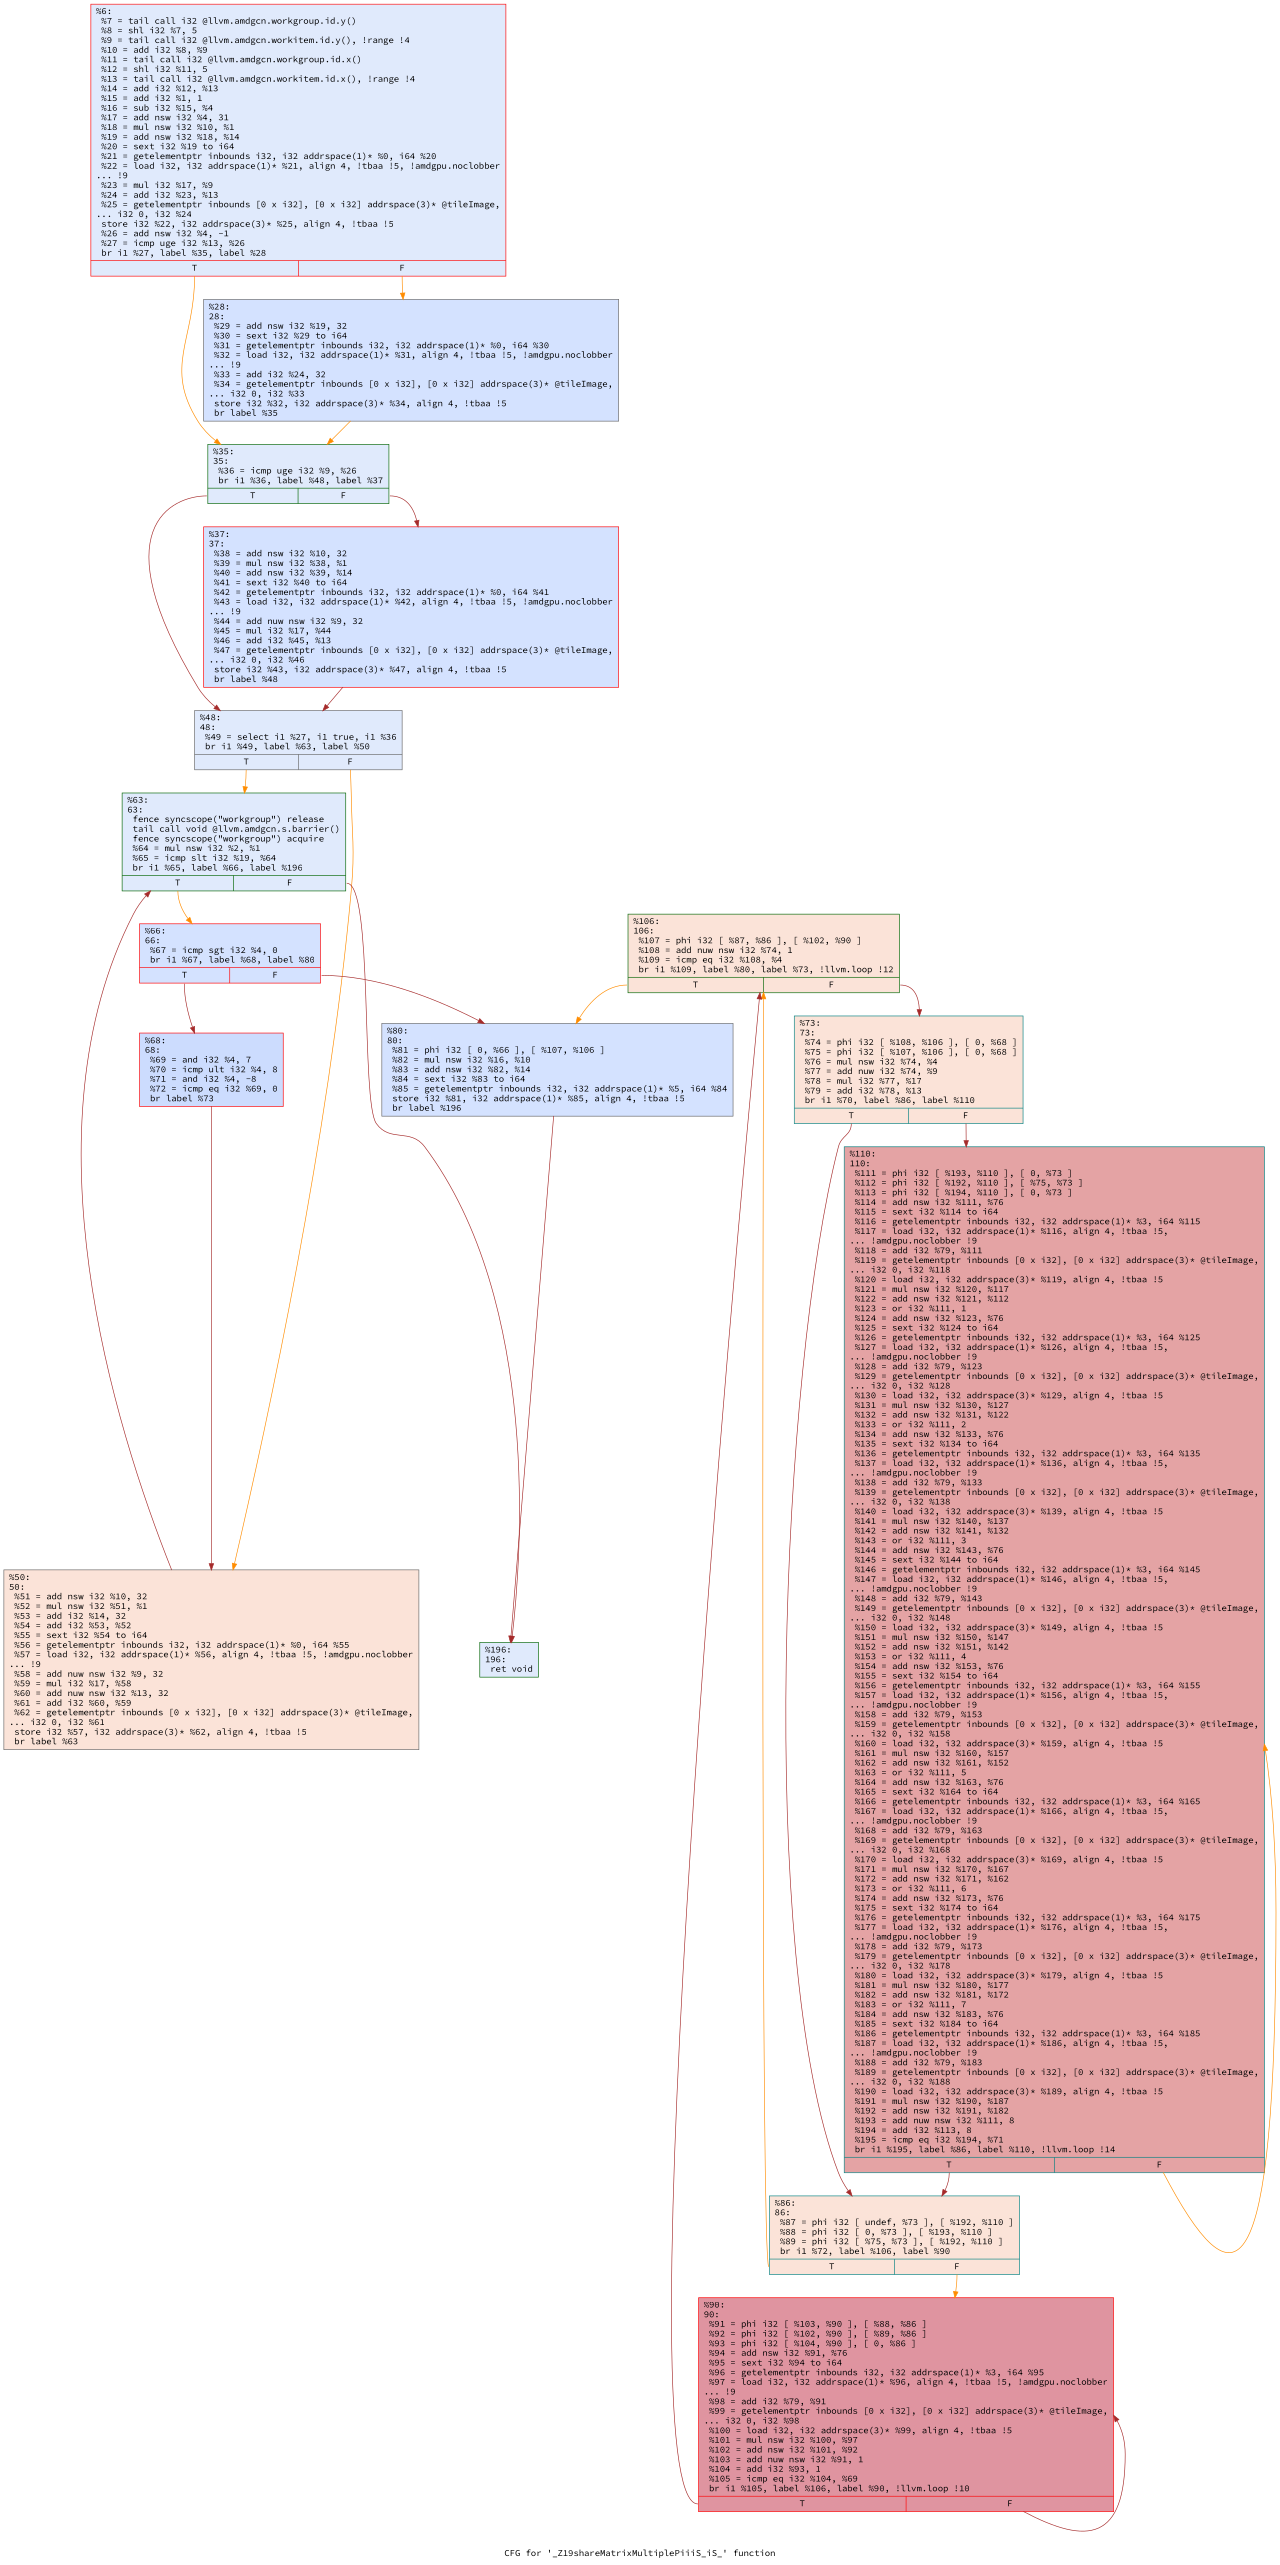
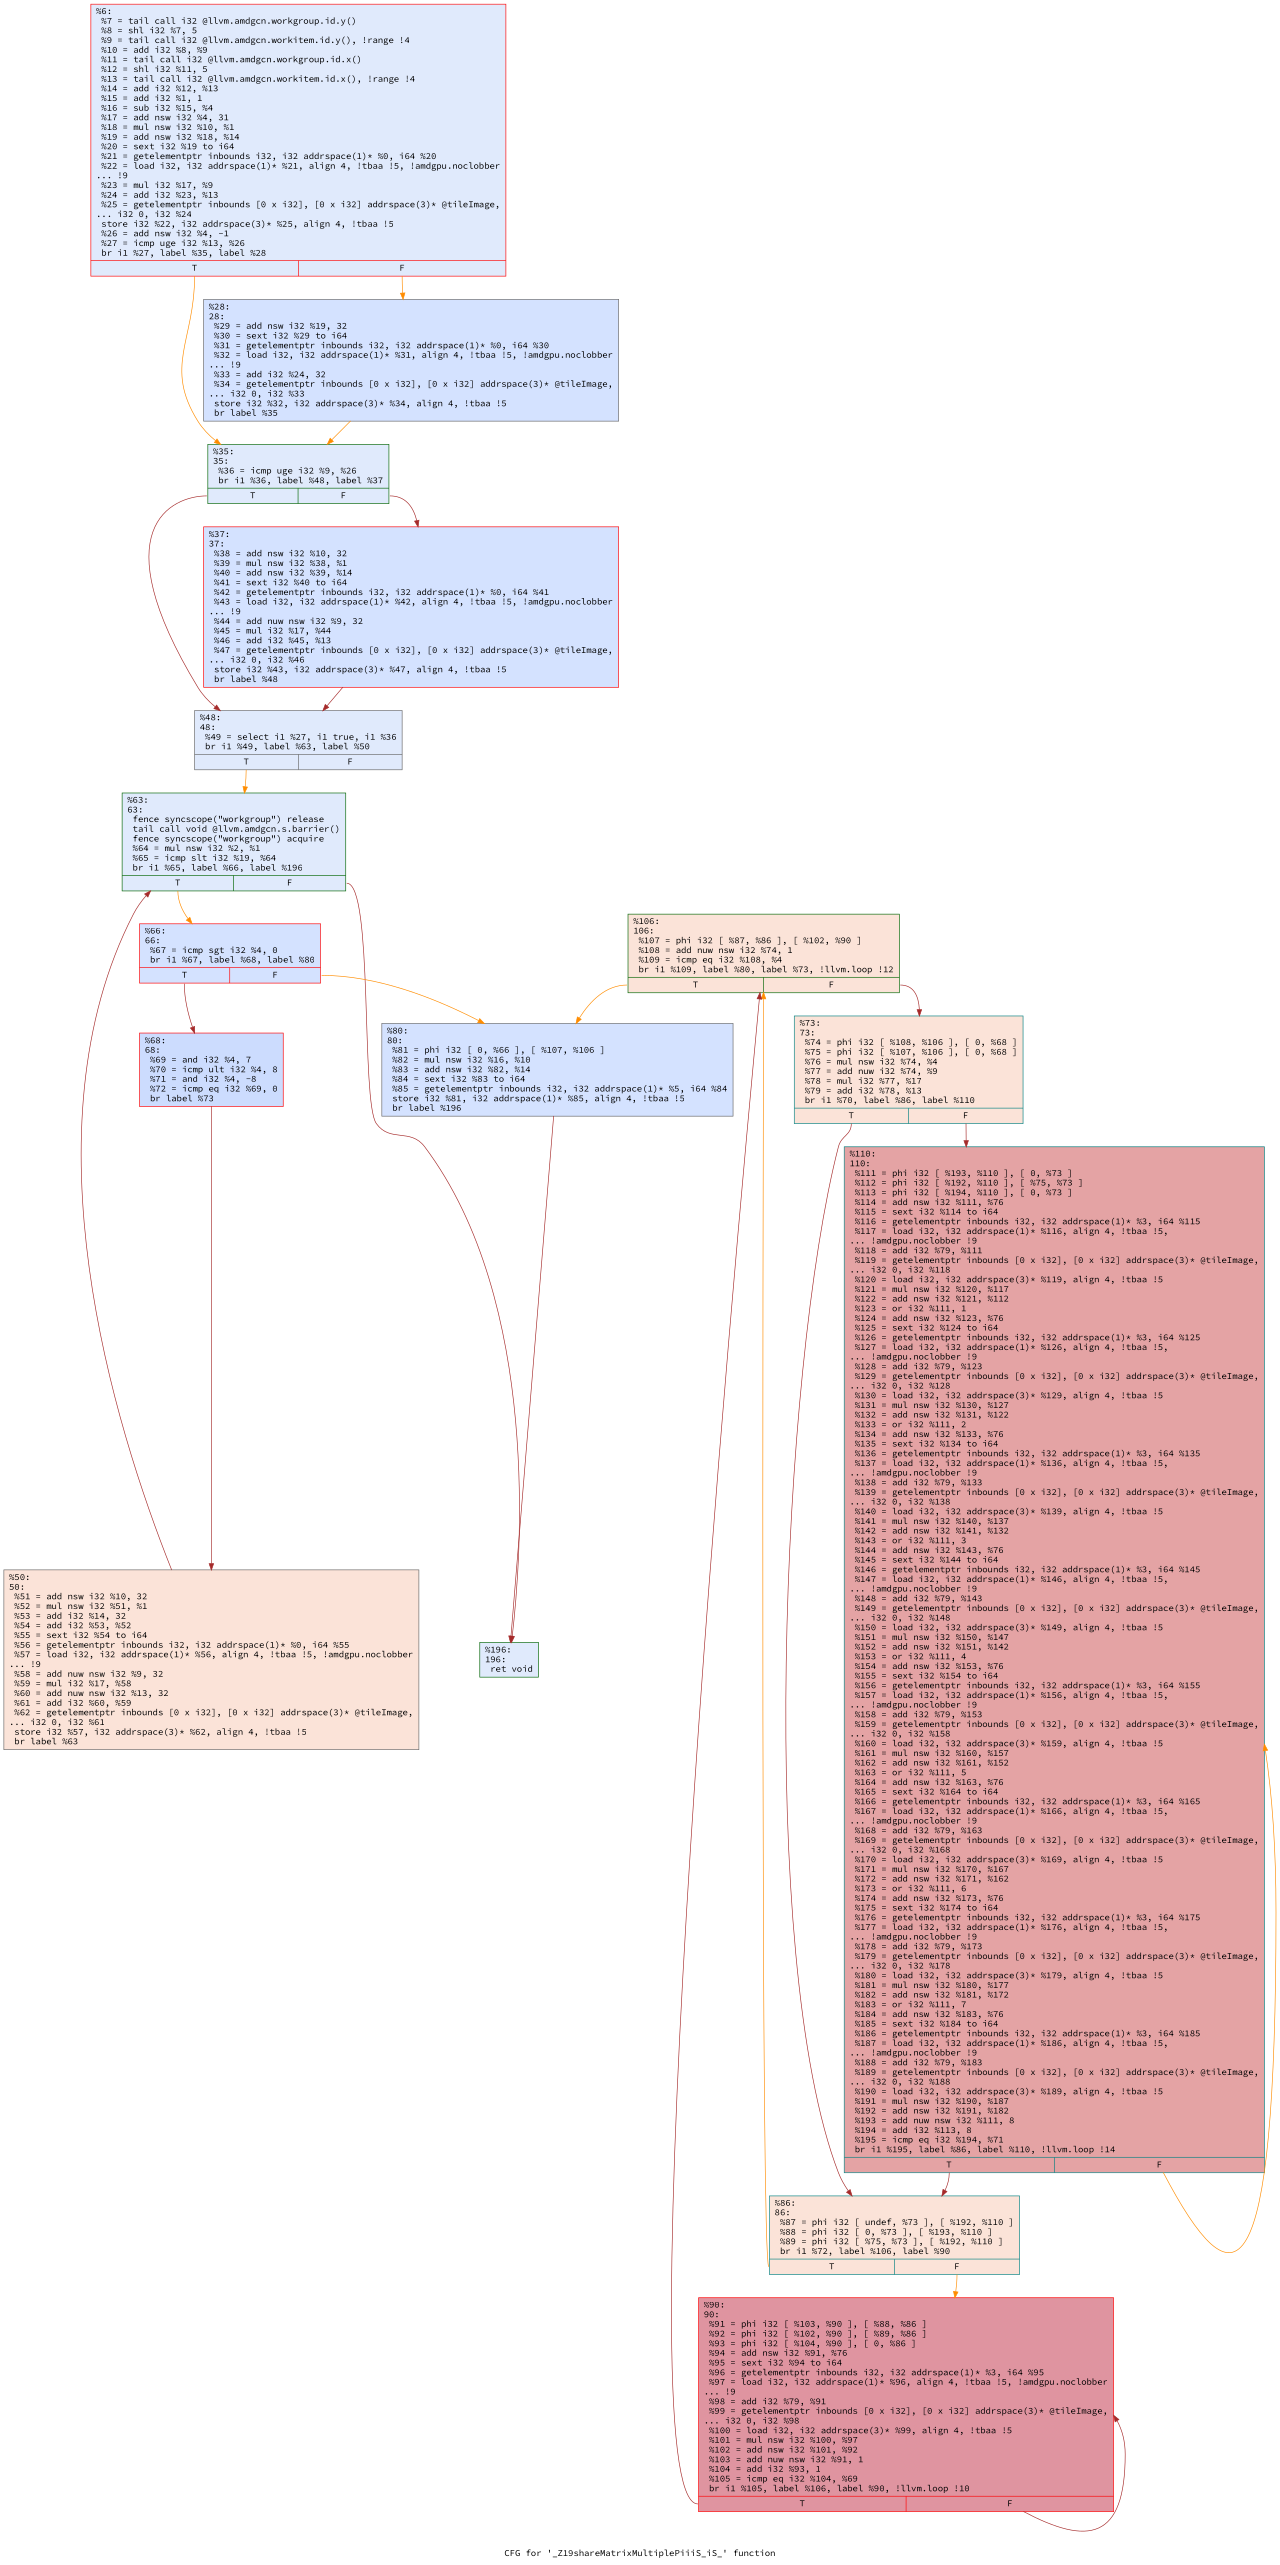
(403, 989) -> (403, 989)
(314, 1169) -> none
